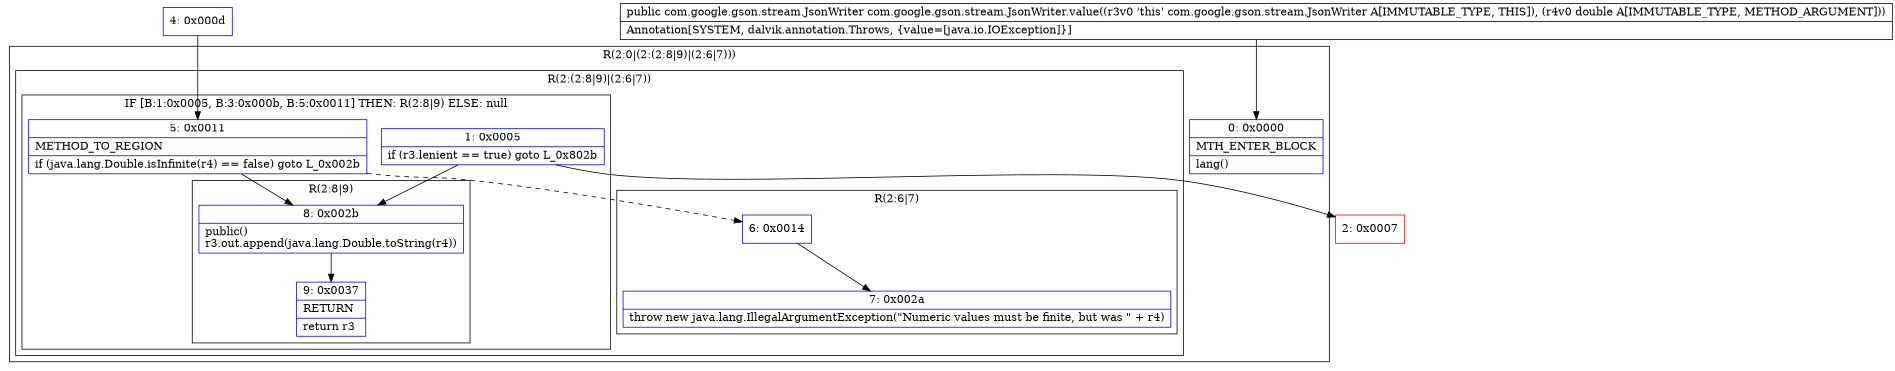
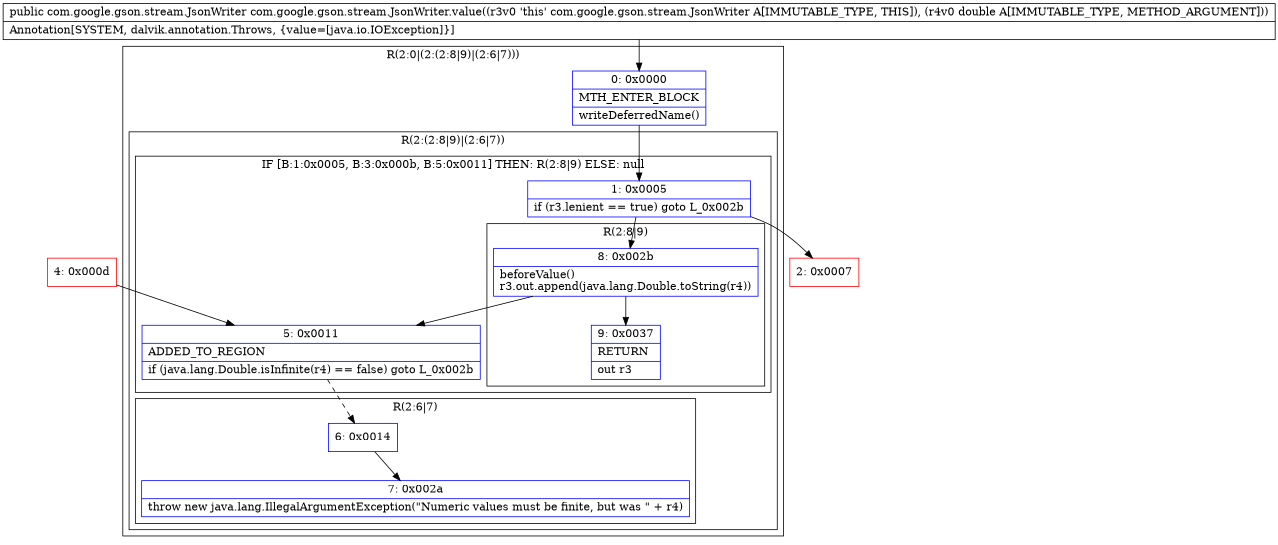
(198, 22) -> (82, 272)
(99, 146) -> (207, 352)
none -> (639, 149)
(493, 155) -> (639, 208)
(1212, 164) -> (639, 116)
(264, 187) -> (479, 310)
(227, 232) -> (538, 275)
(329, 327) -> (615, 370)
